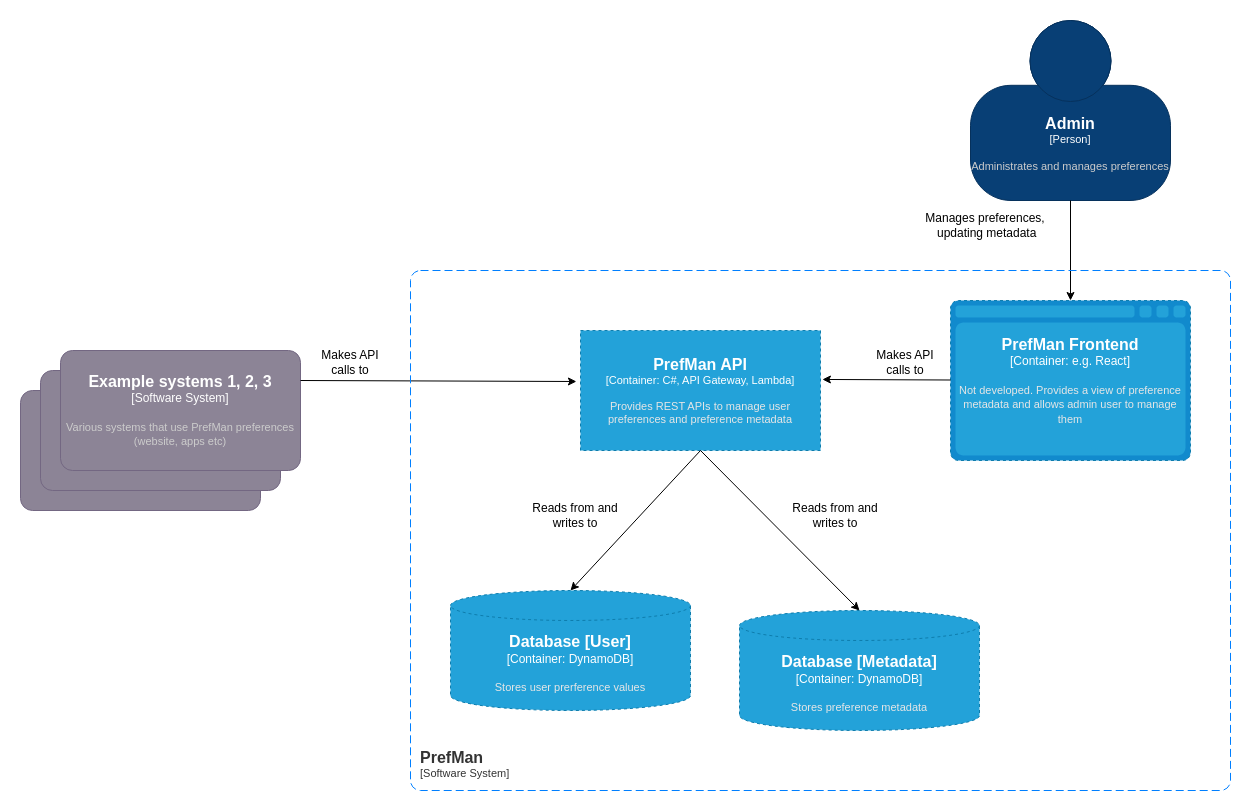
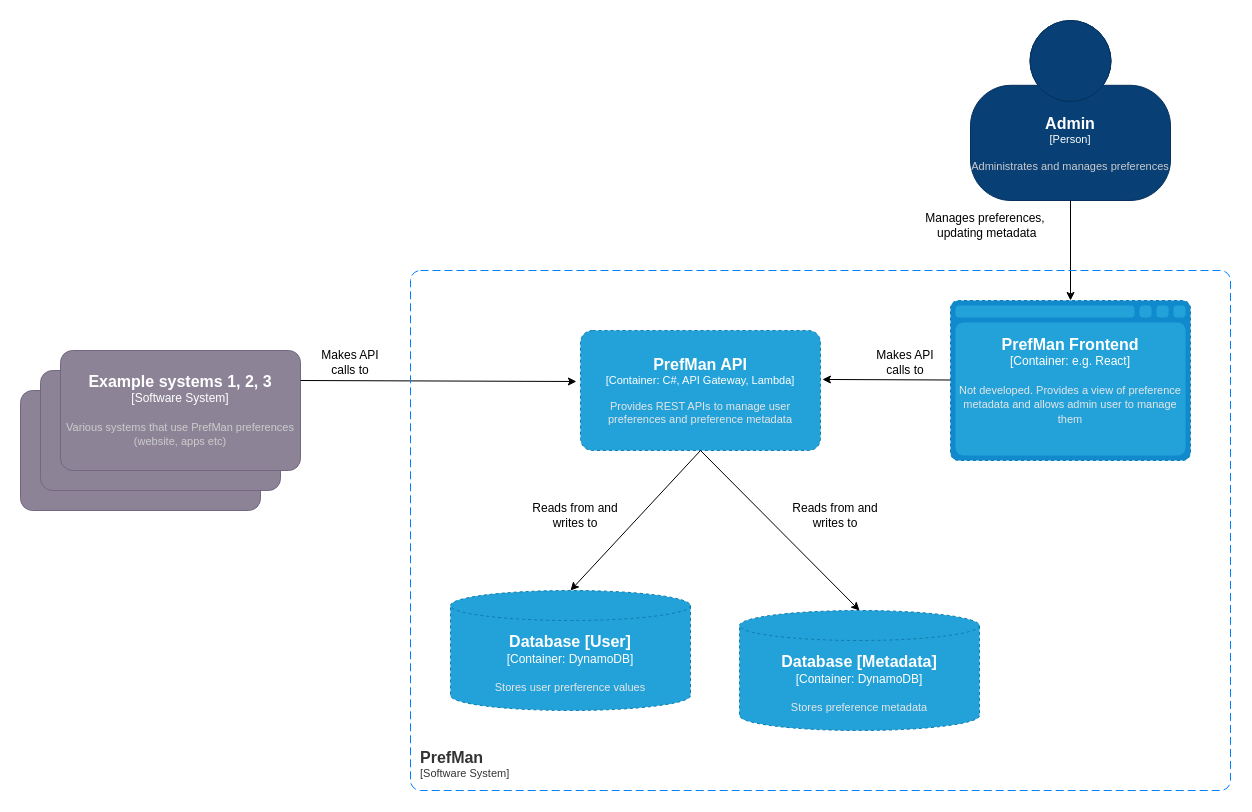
(701, 391) -> (701, 391)
